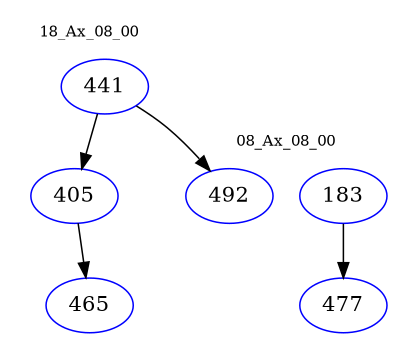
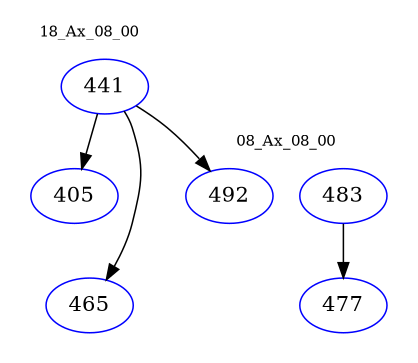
(343, 196) -> (343, 196)
(81, 243) -> (139, 190)
